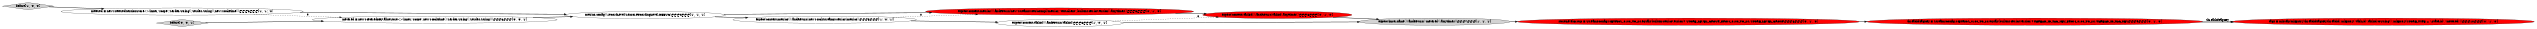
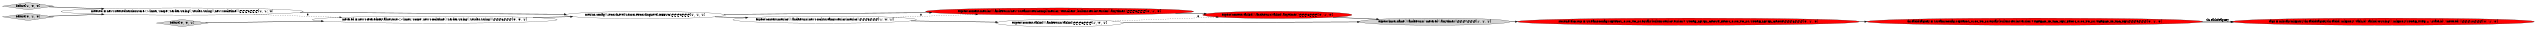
none -> (28, 17)
